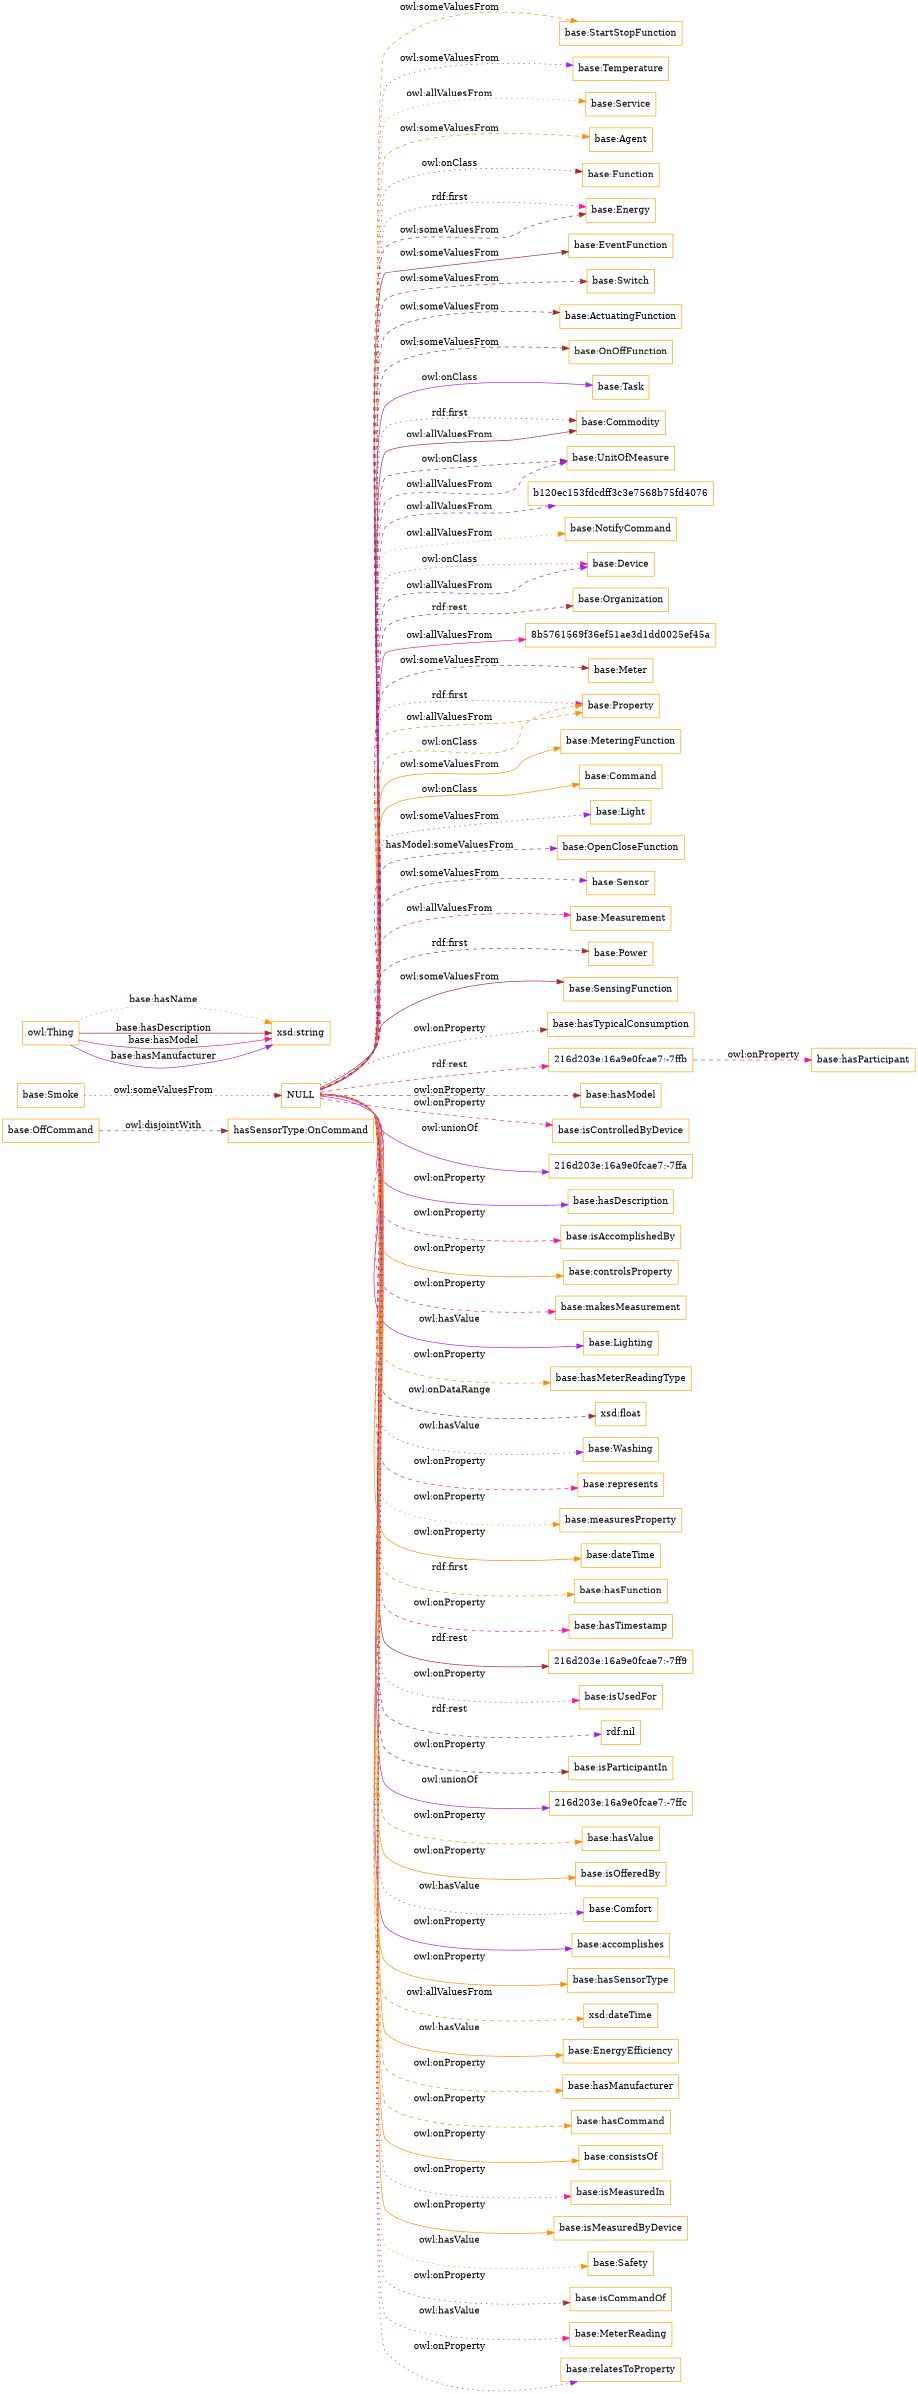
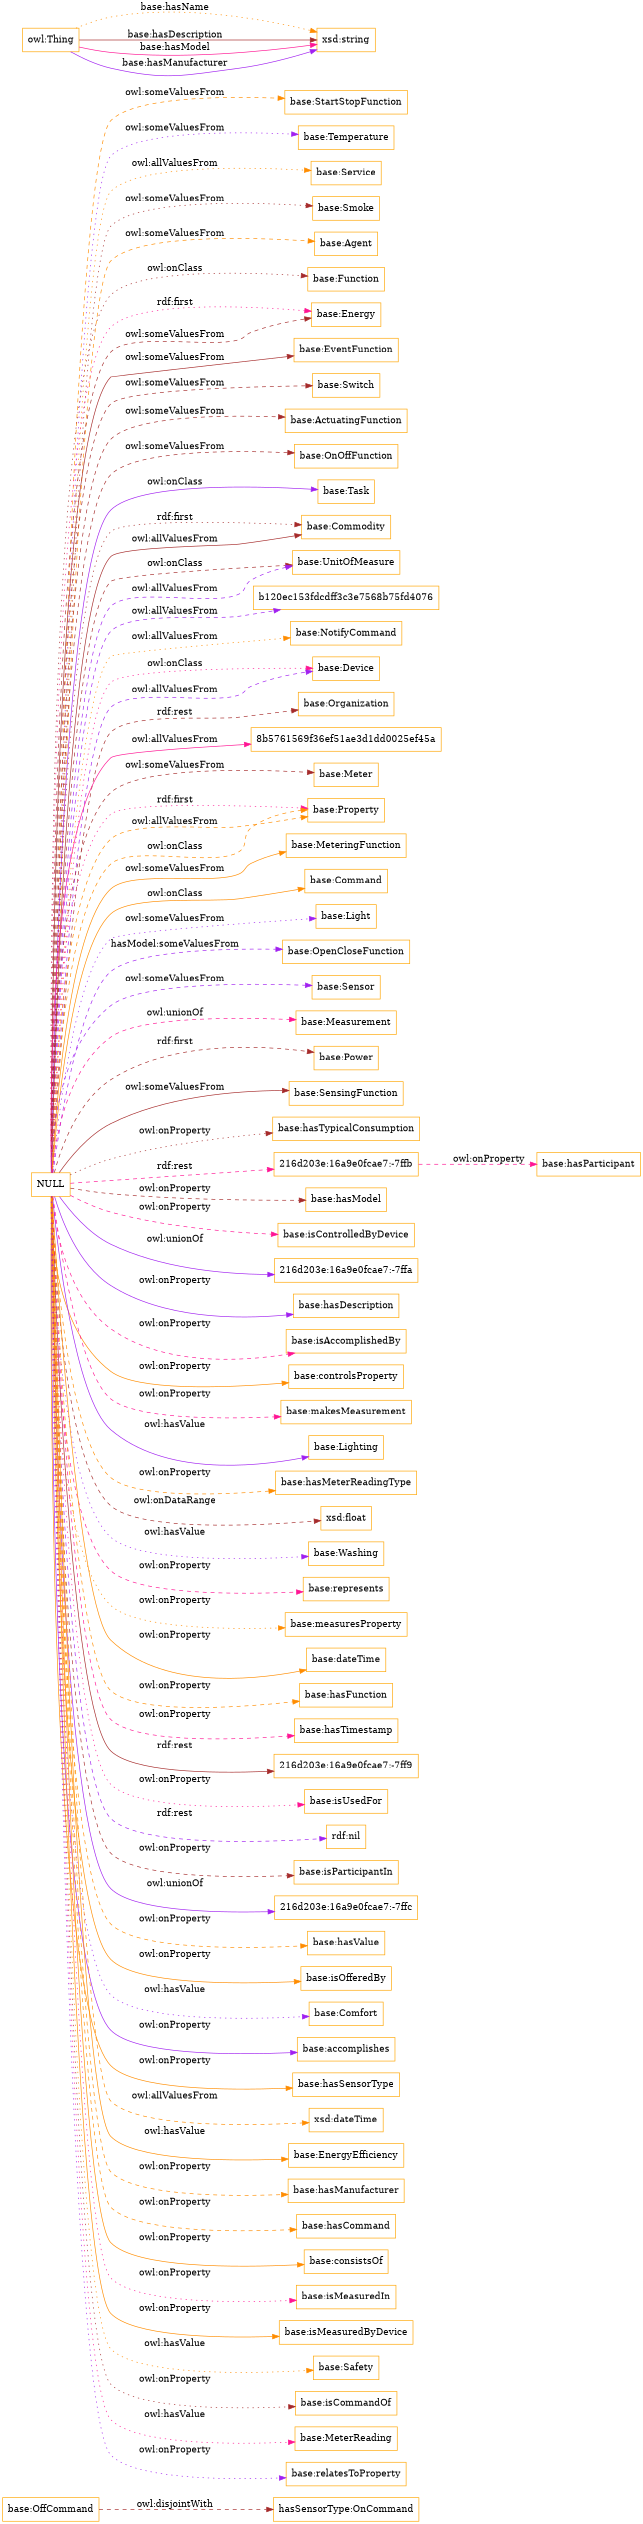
(450, 909) -> (175, 1013)
(179, 1095) -> (73, 599)
(450, 1568) -> (175, 1686)
